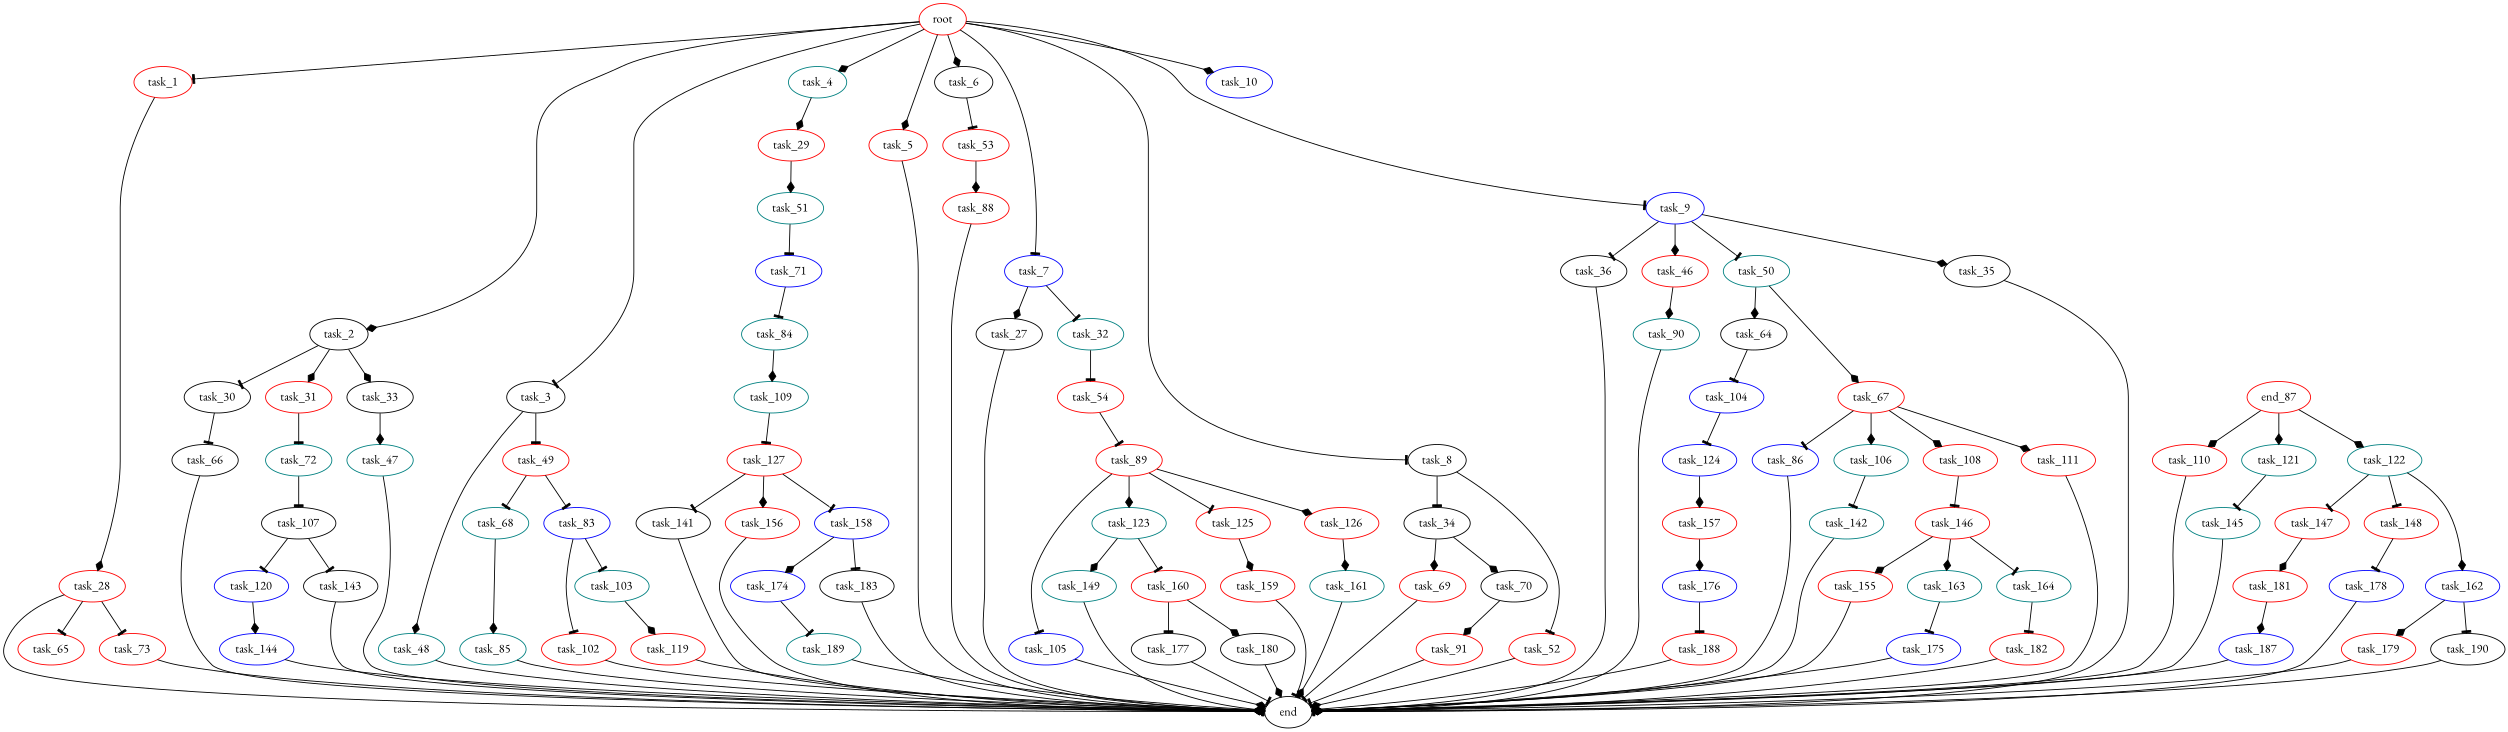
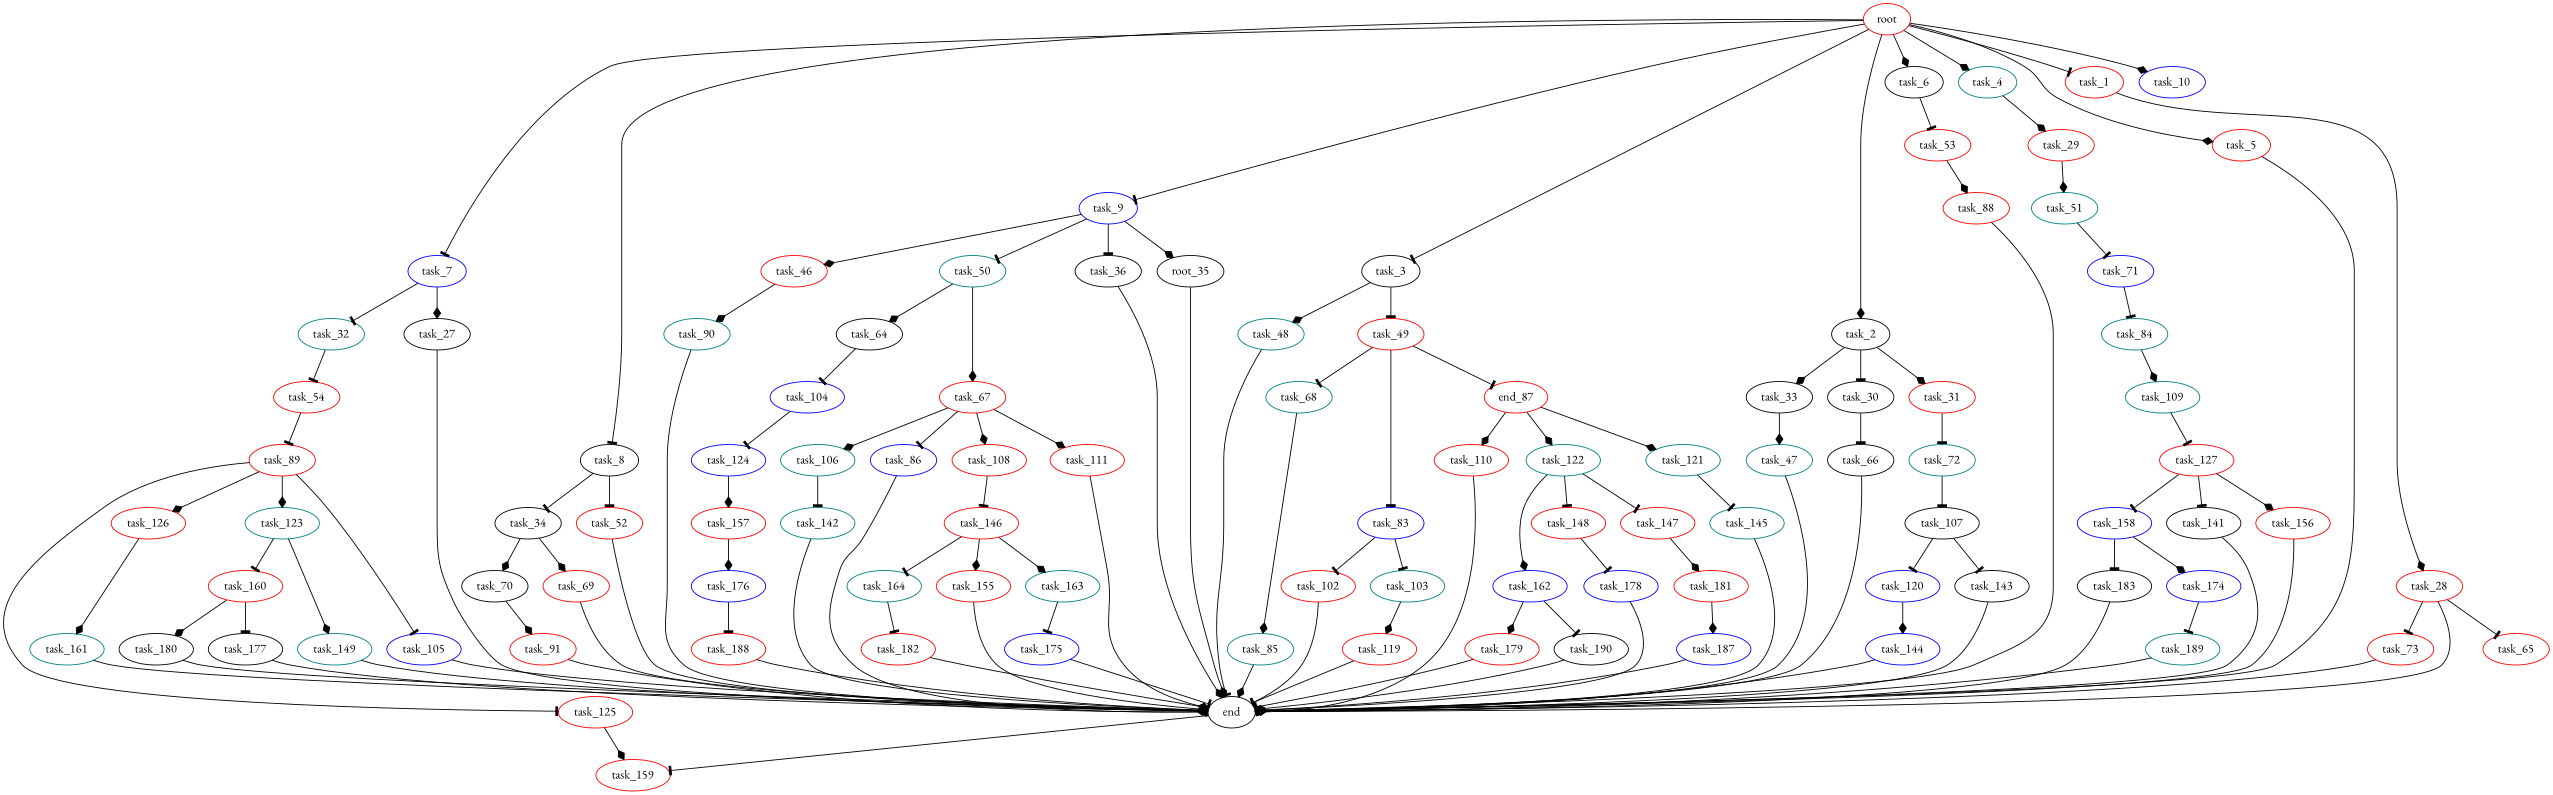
(1977, 271) -> (1191, 271)
none -> (1452, 365)
(1305, 642) -> (941, 743)
